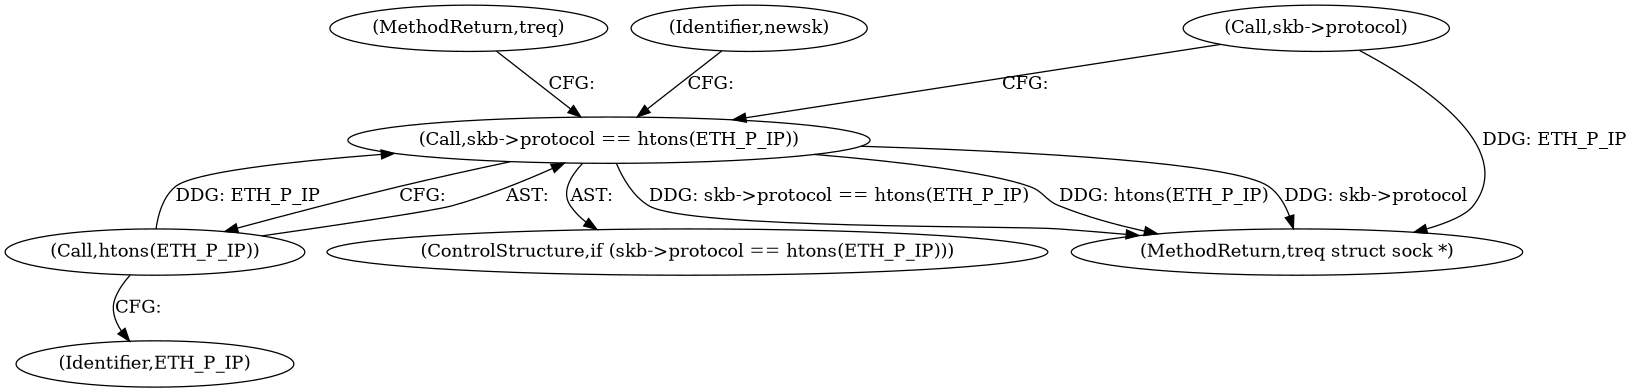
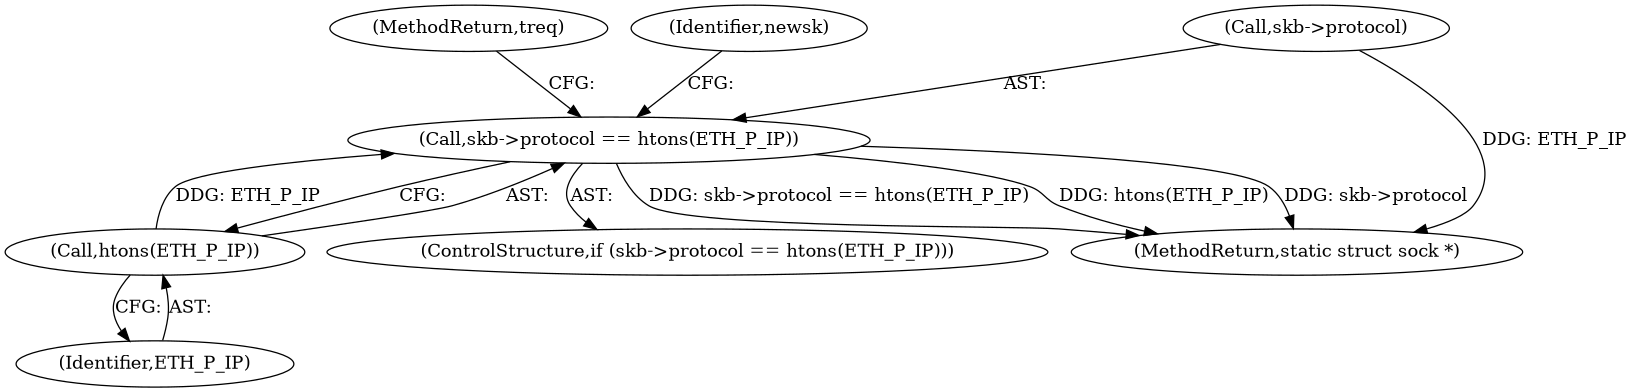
(1028, 84) -> (1028, 84)
(1297, 252) -> (1297, 252)
none -> (168, 315)
